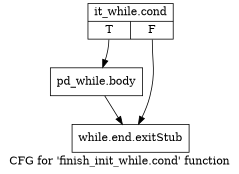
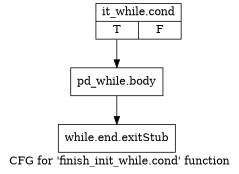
(153, 79) -> none
